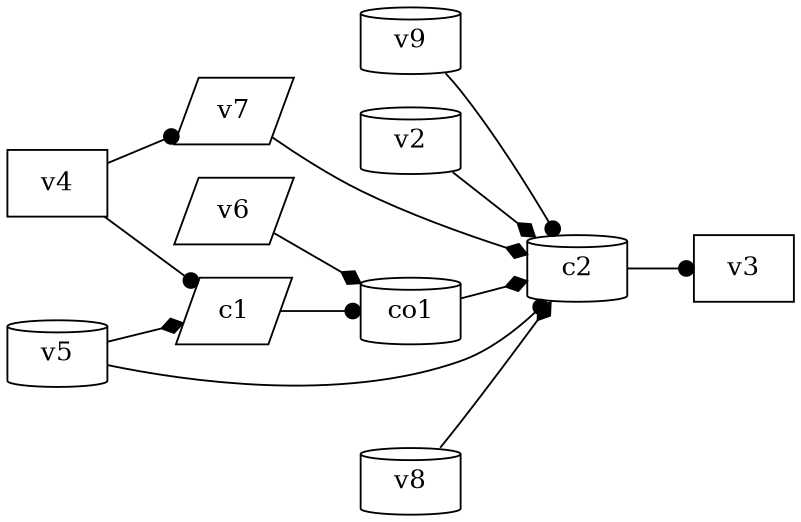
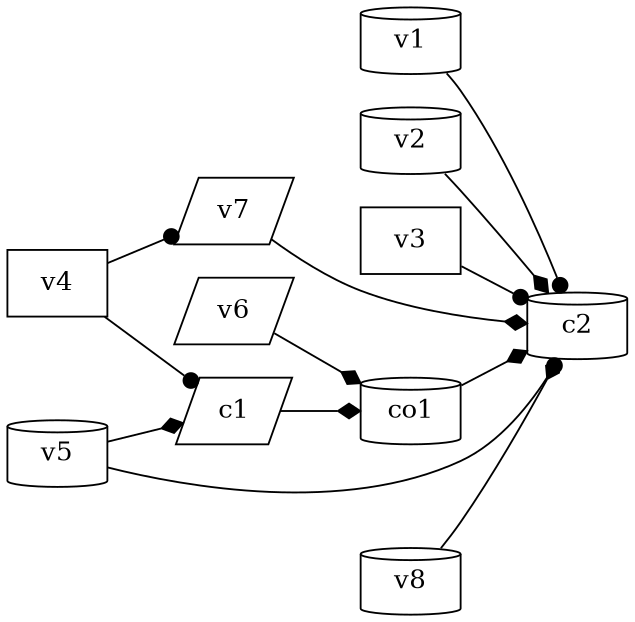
(411, 41) -> (411, 41)
(653, 268) -> (487, 280)
(313, 311) -> (309, 411)
